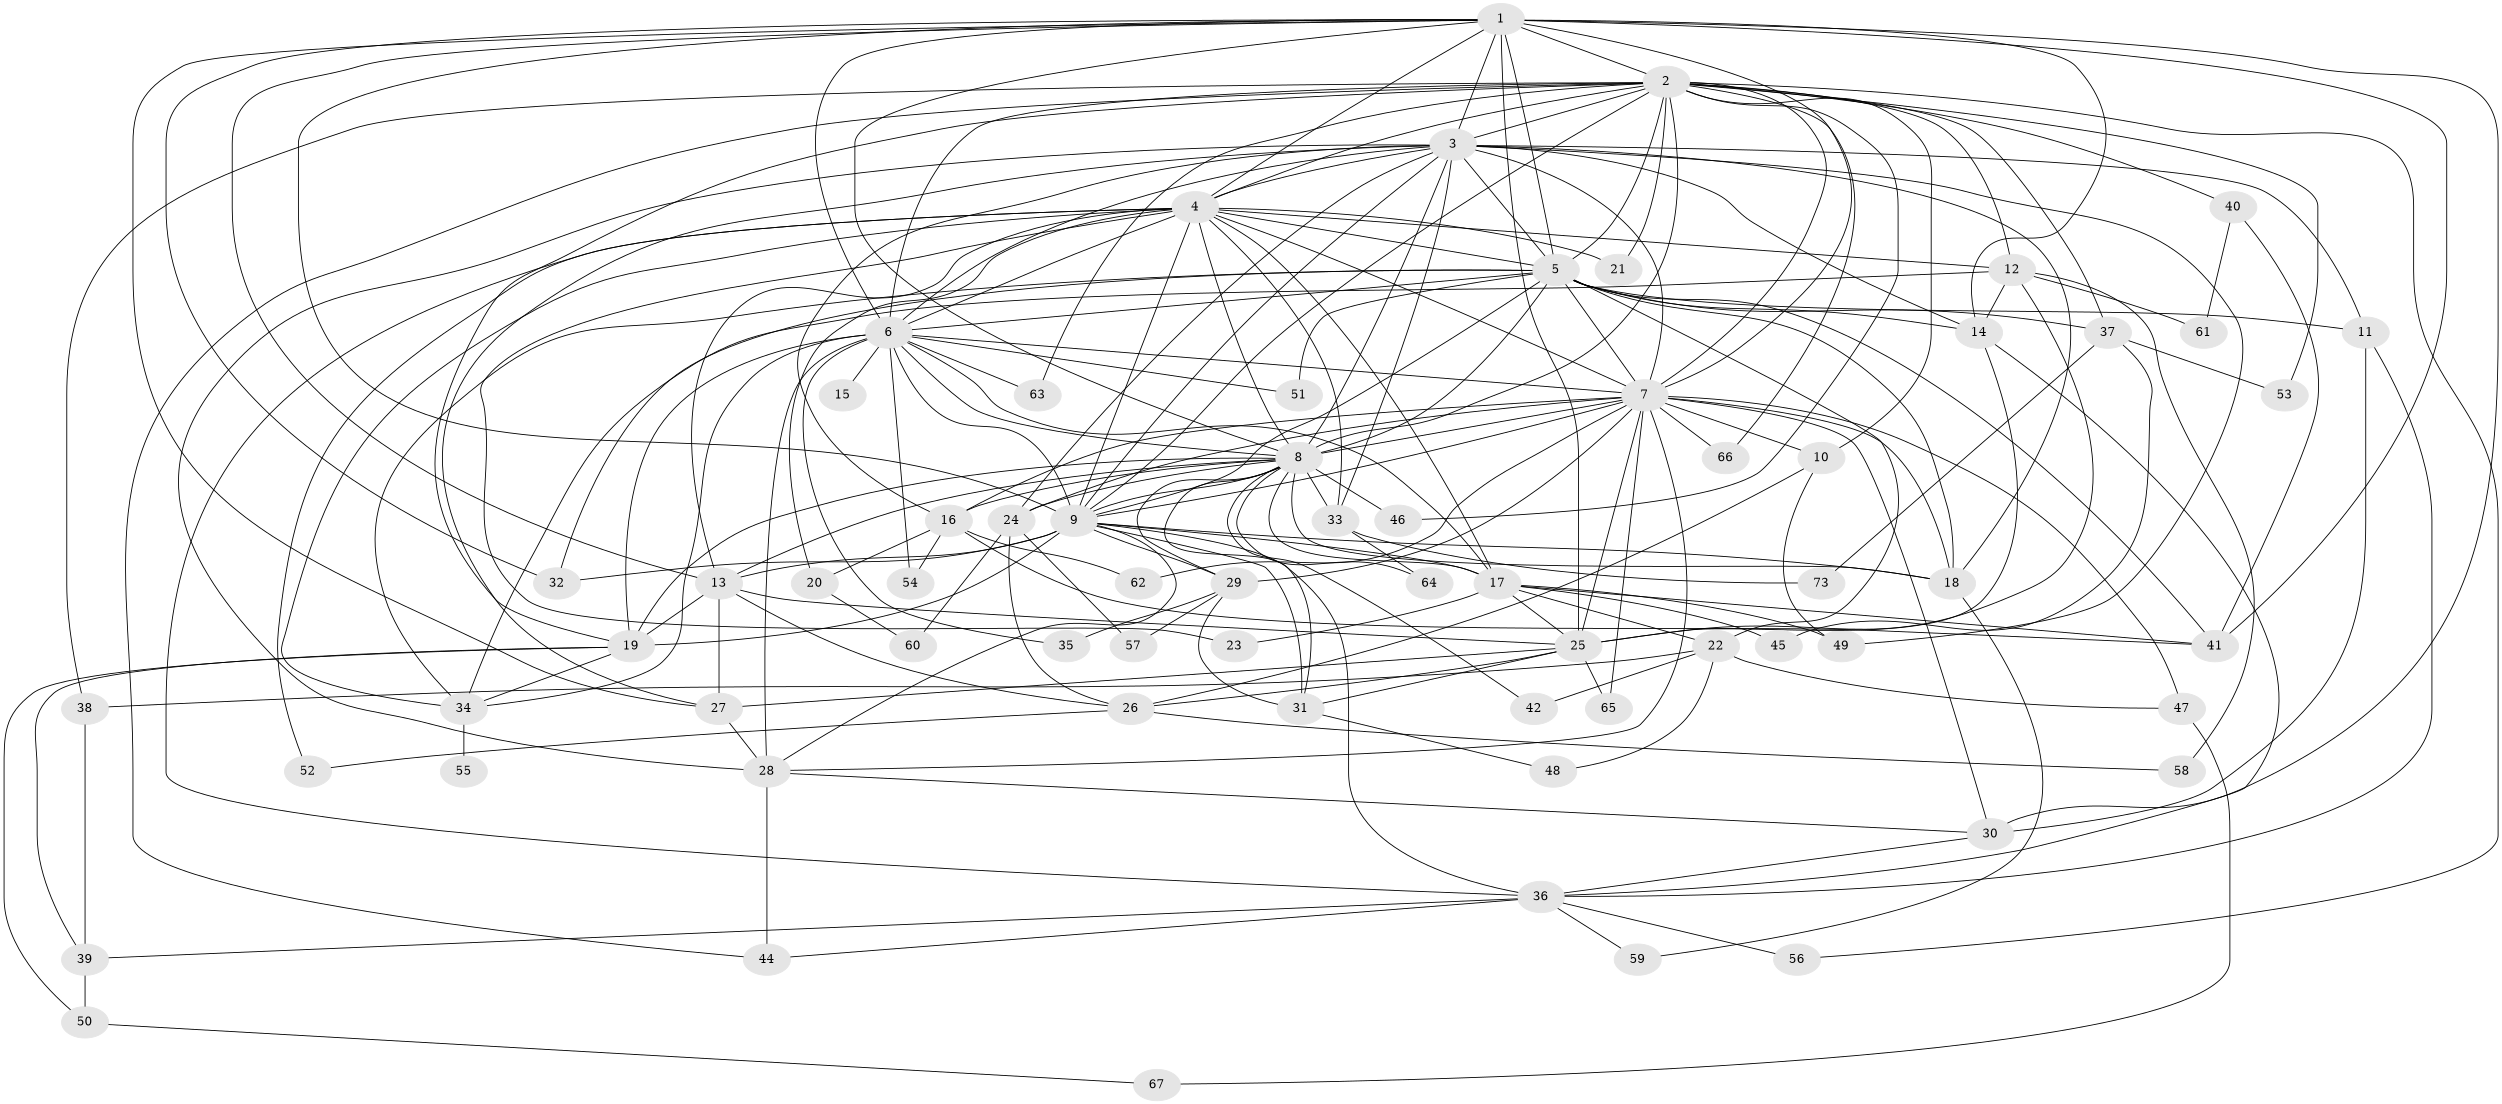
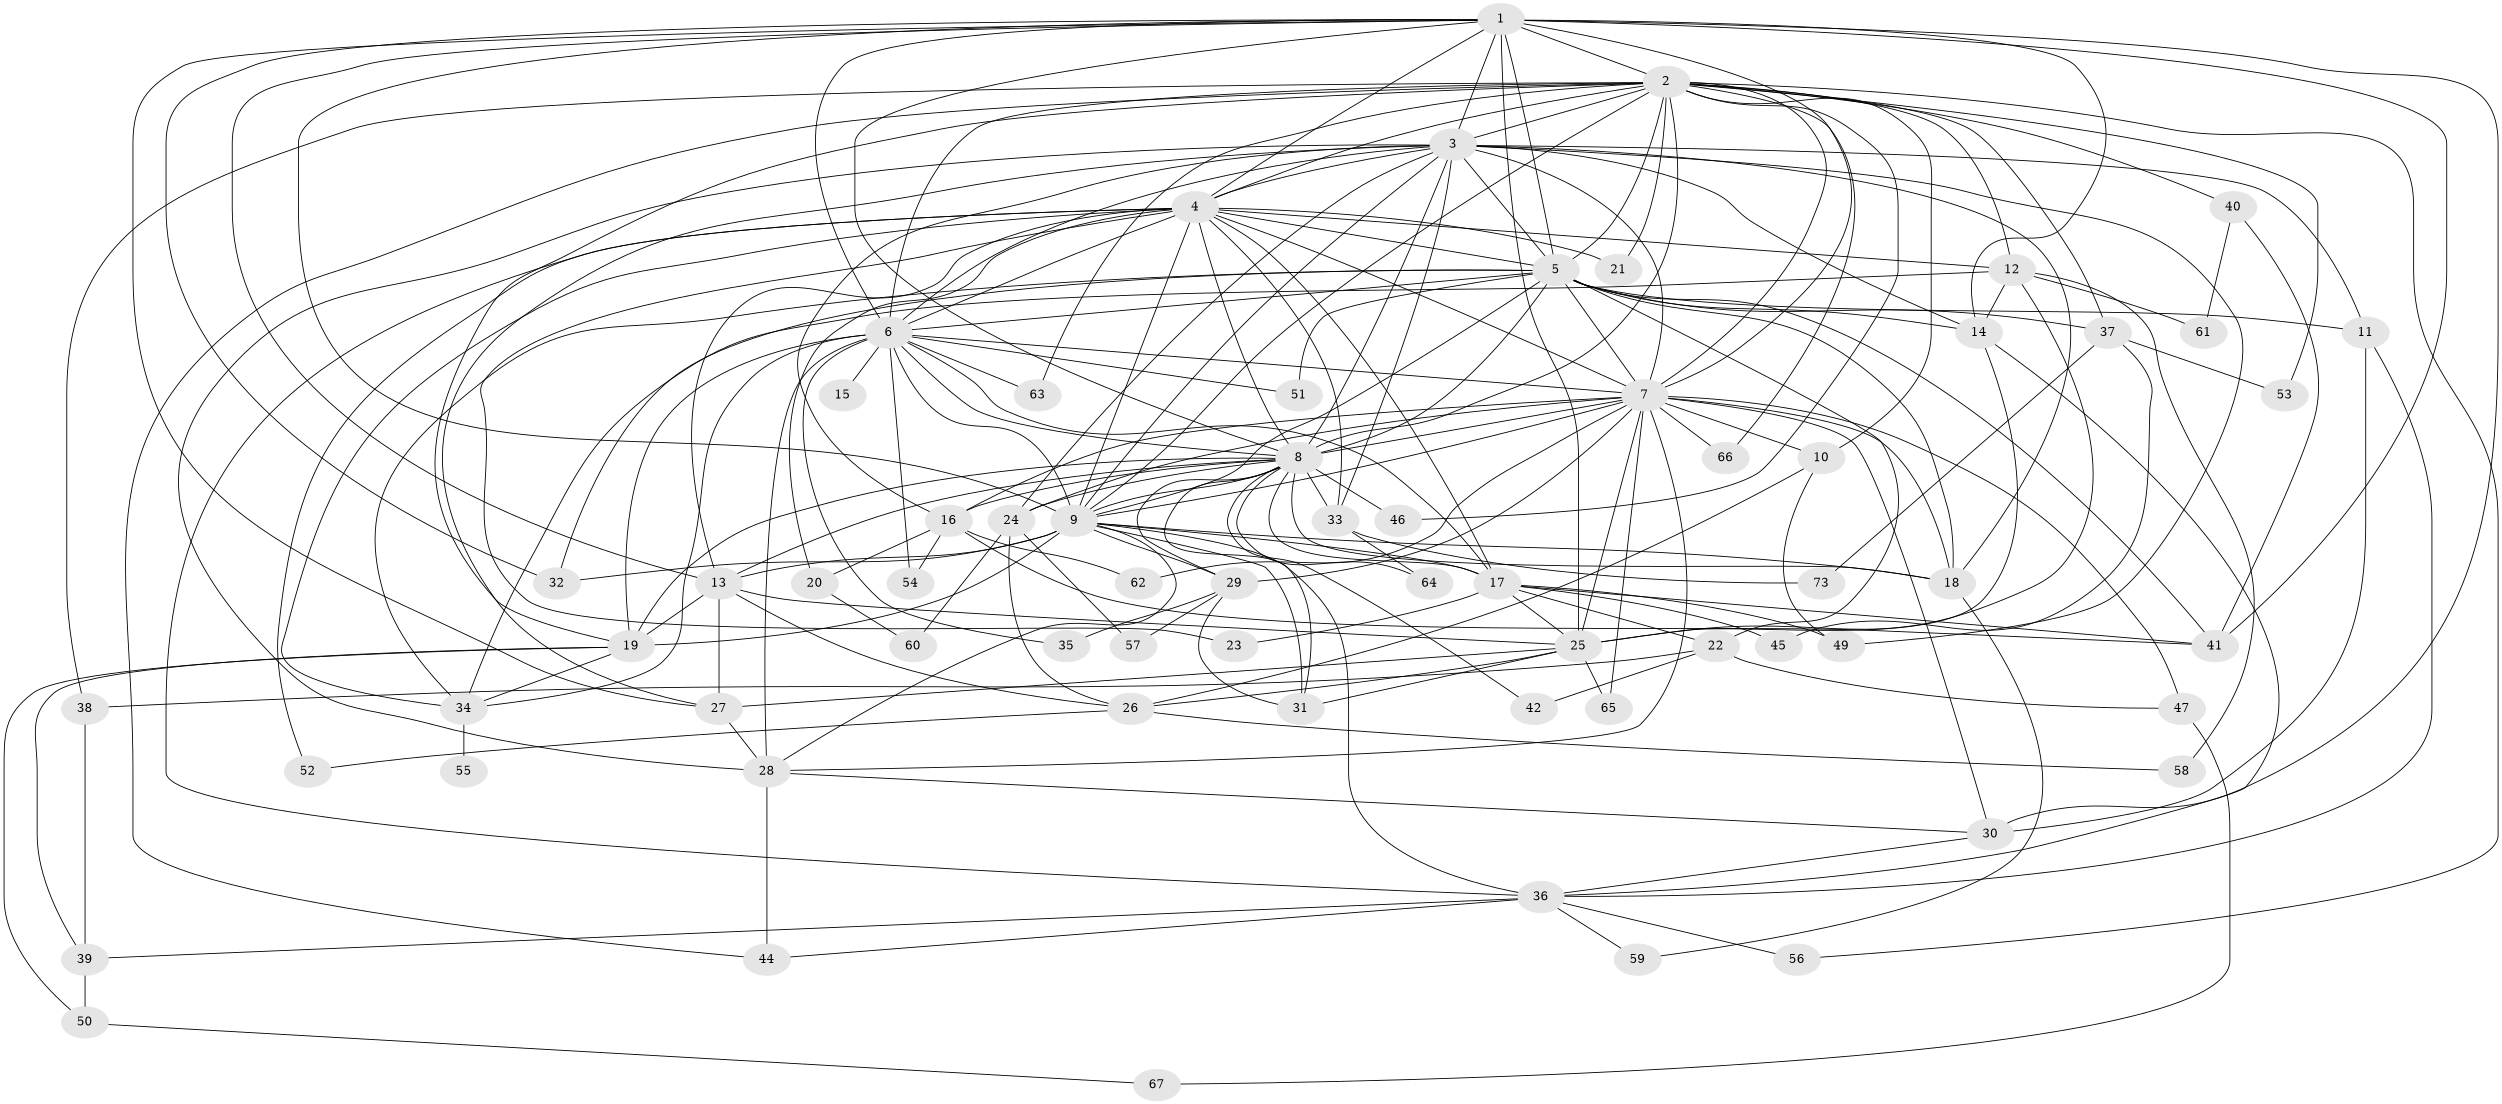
(1553, 772) -> none
